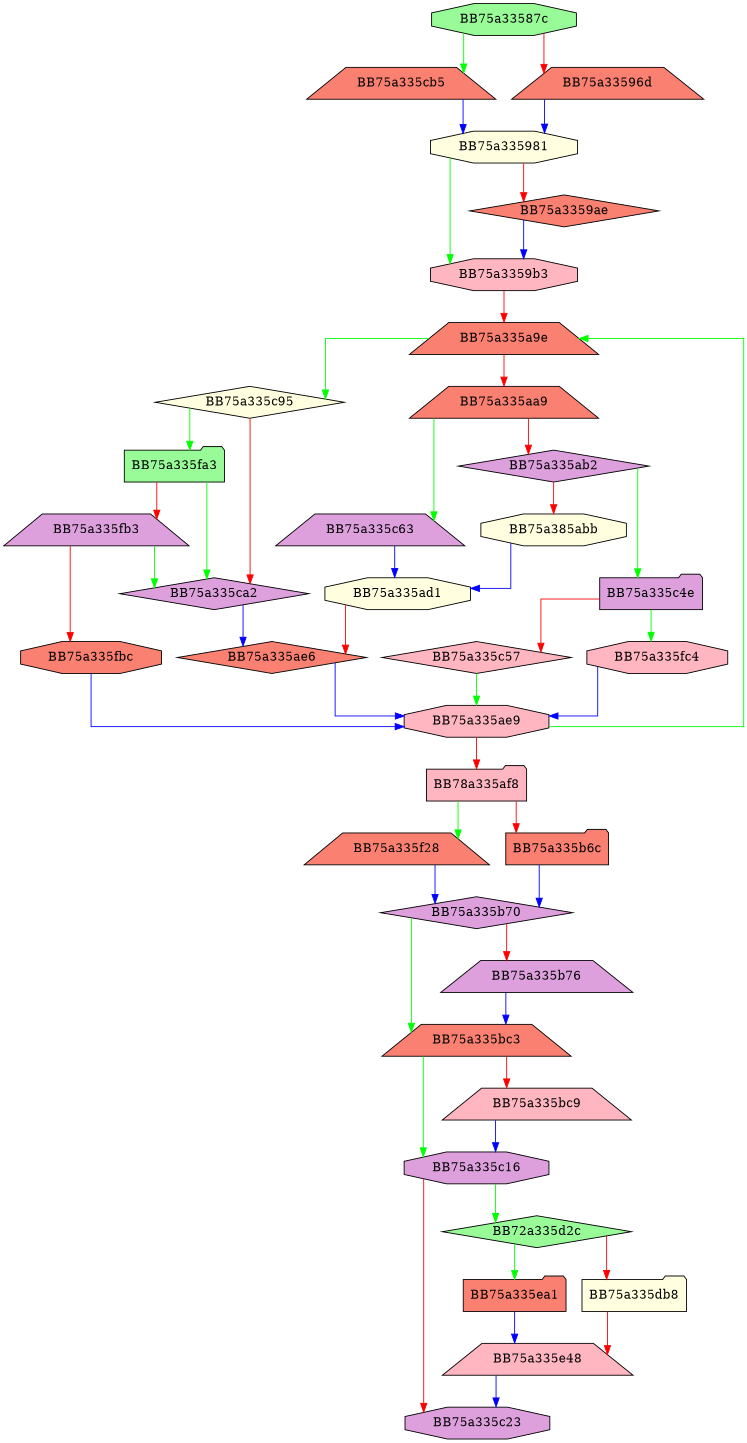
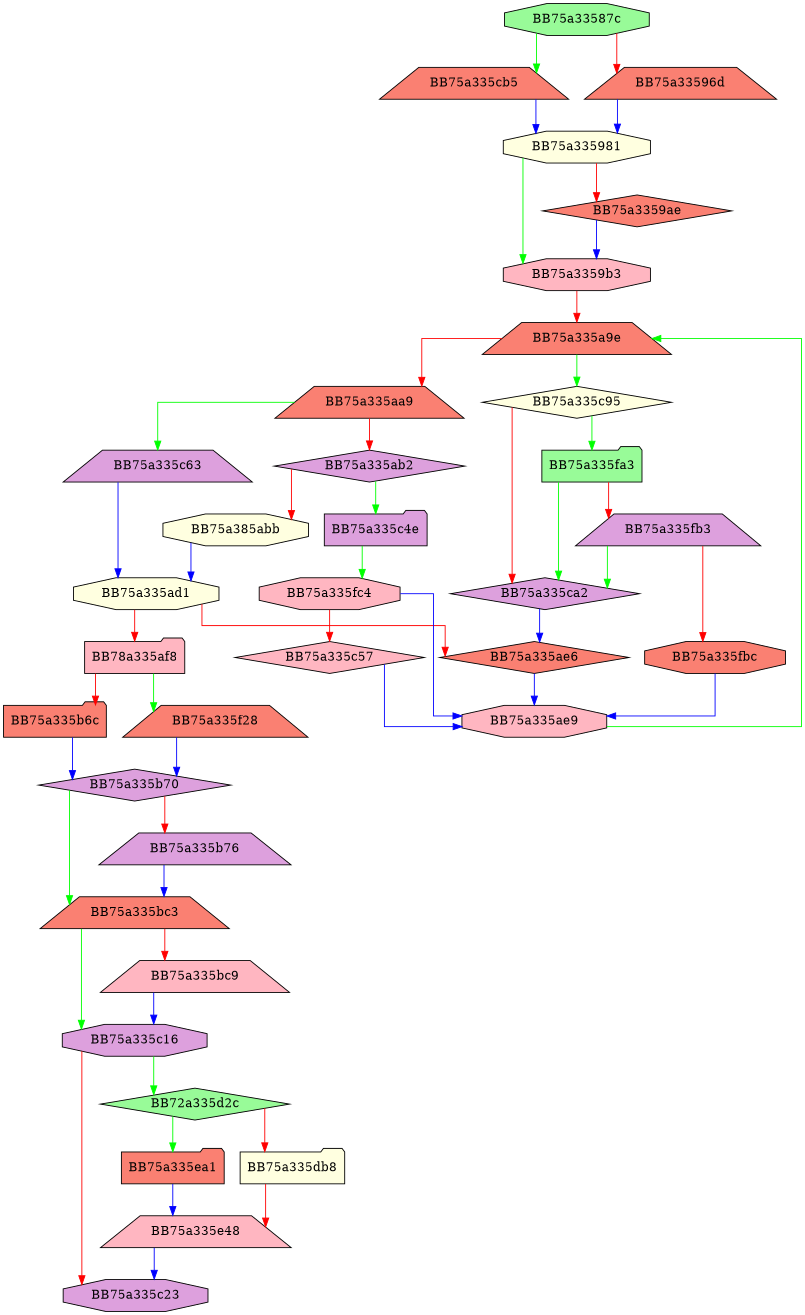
(548, 599) -> (330, 620)
(477, 685) -> (388, 727)
(477, 749) -> (135, 621)
